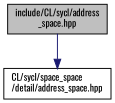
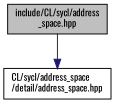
(57, 84) -> (57, 84)
